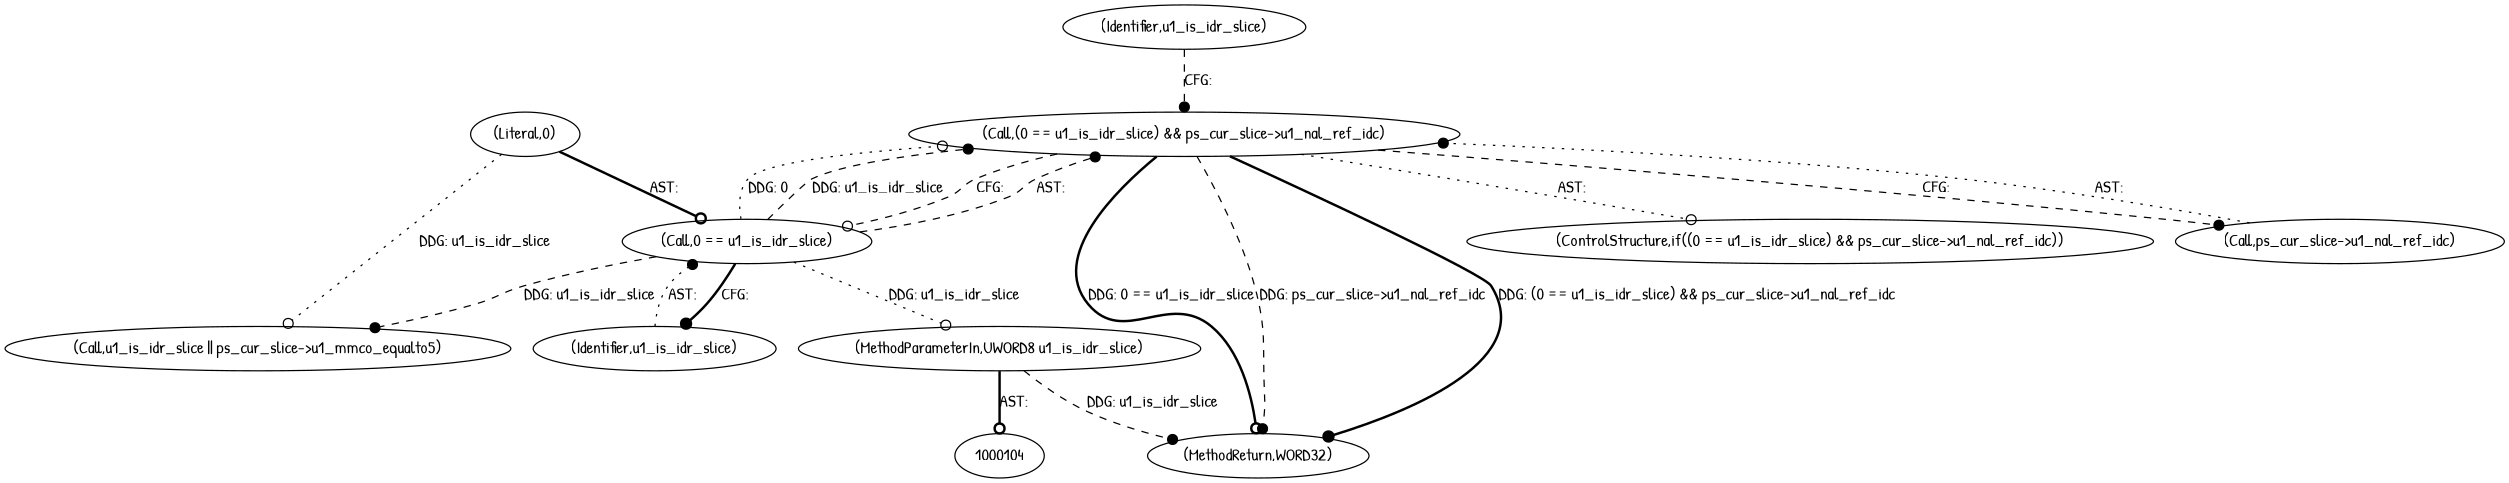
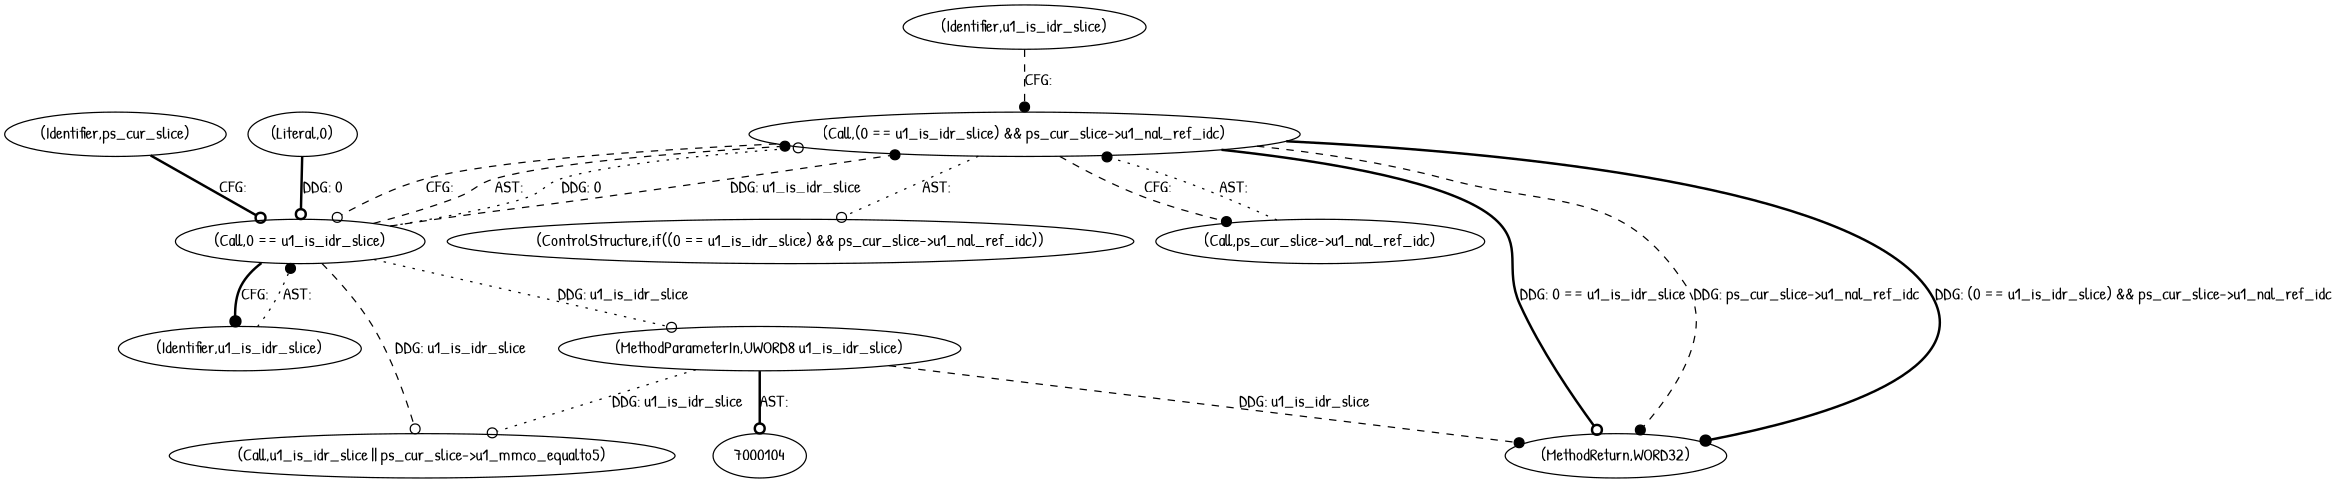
none -> (115, 134)
(666, 188) -> (323, 188)
(397, 237) -> (597, 400)
(517, 288) -> (379, 337)
(1000, 456) -> (760, 456)
